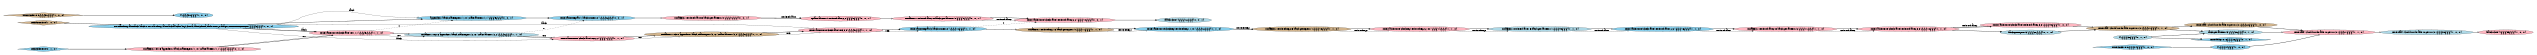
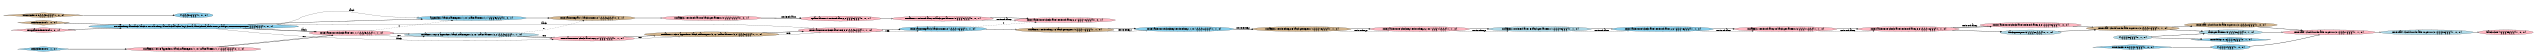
(592, 18) -> (592, 18)
(1184, 20) -> none
none -> (44, 30)
